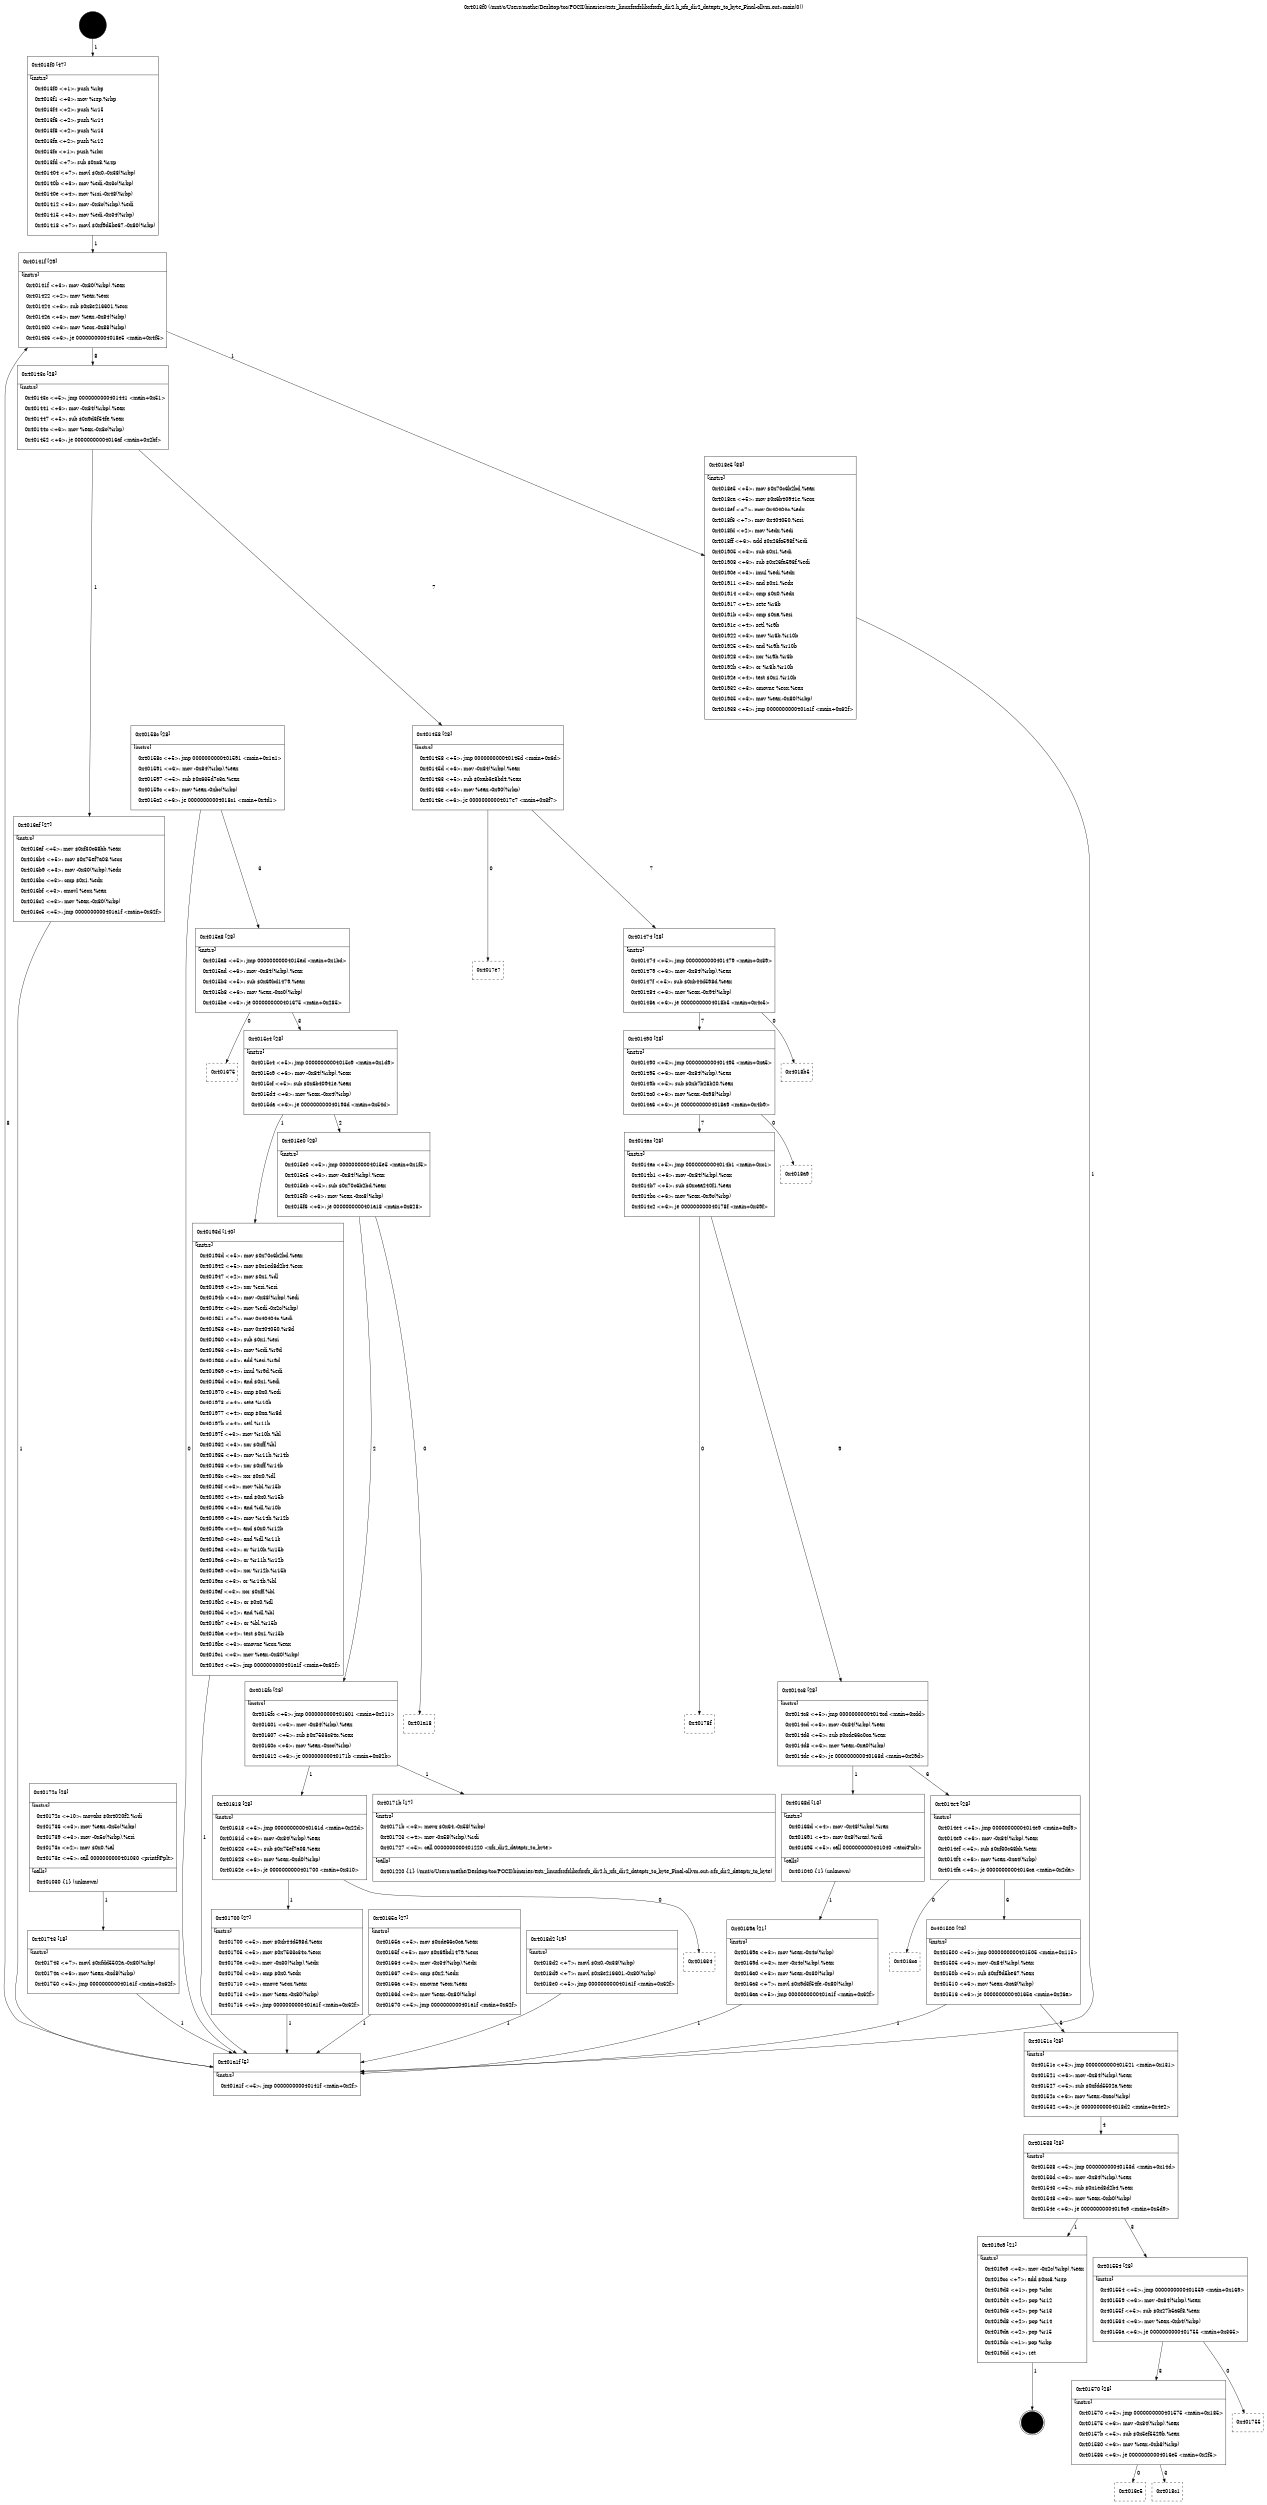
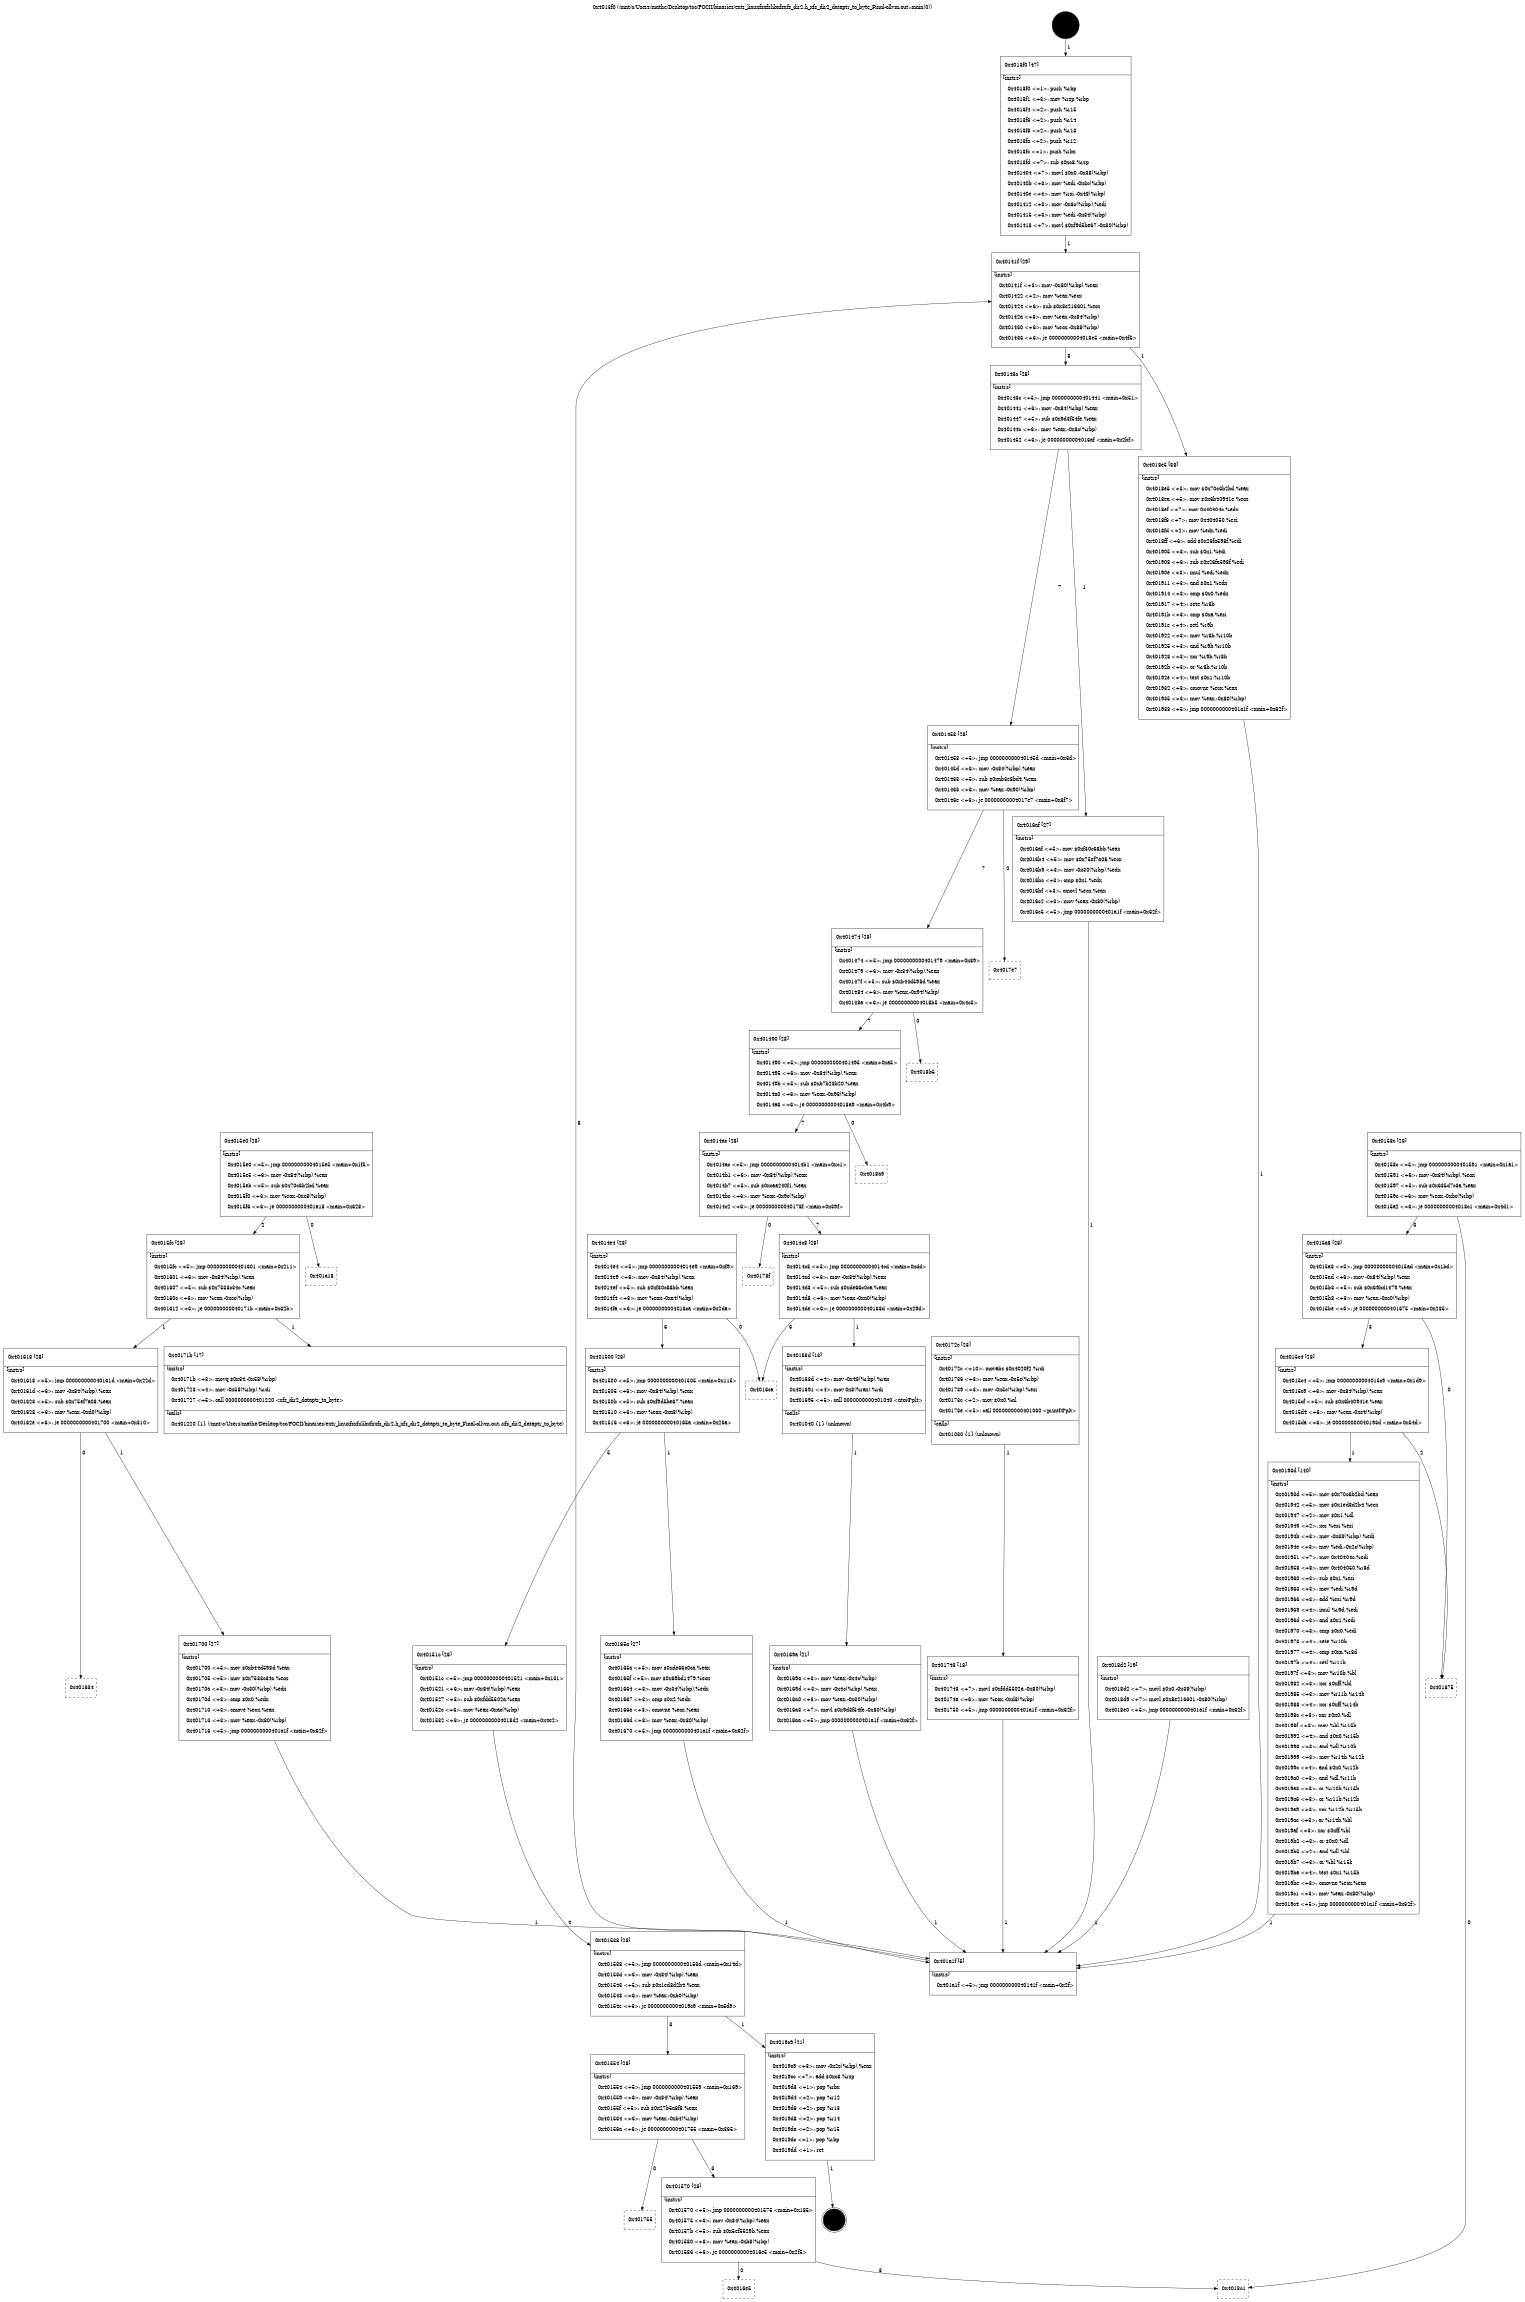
(337, 1122) -> (1444, 1549)
(186, 1439) -> (1466, 1834)
(839, 1449) -> (817, 1225)
(928, 1780) -> (774, 1346)
(658, 2055) -> (669, 1532)
